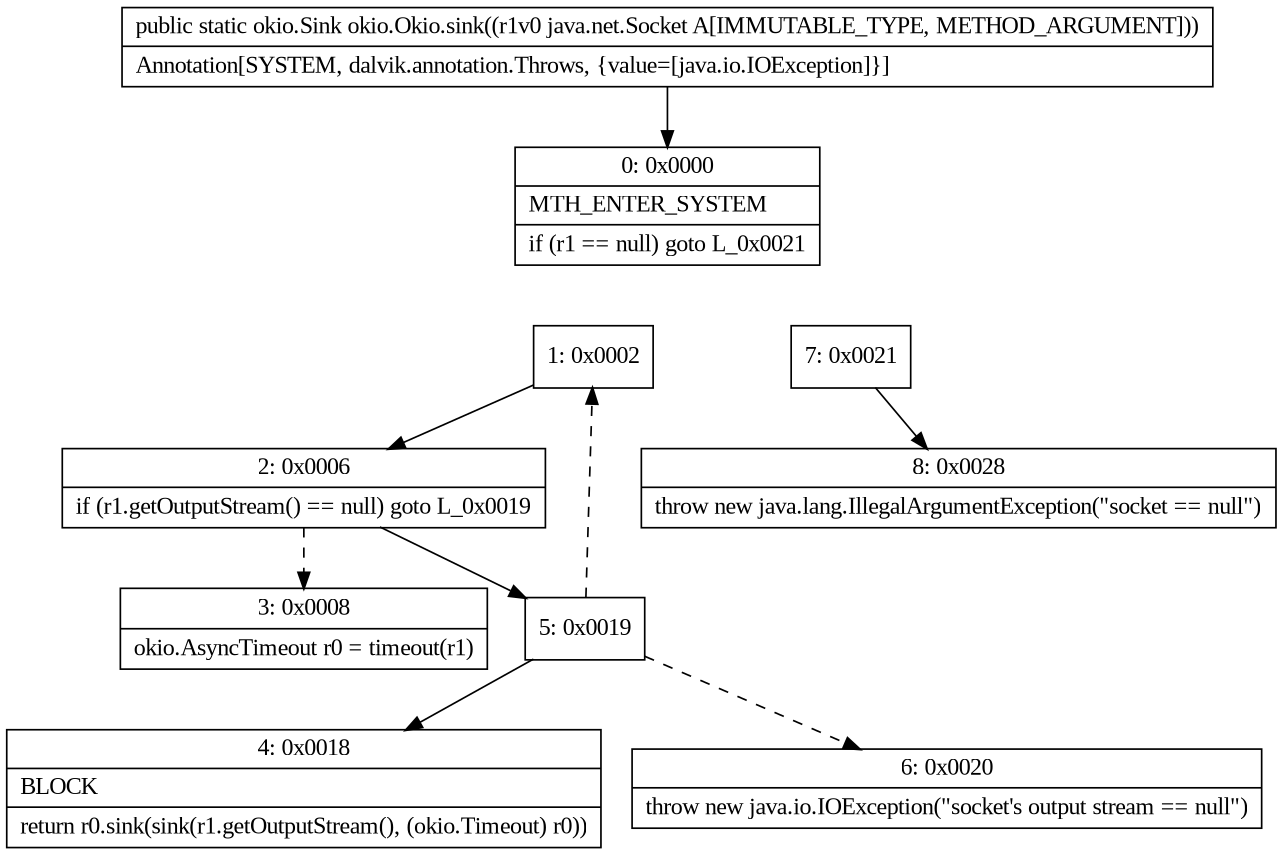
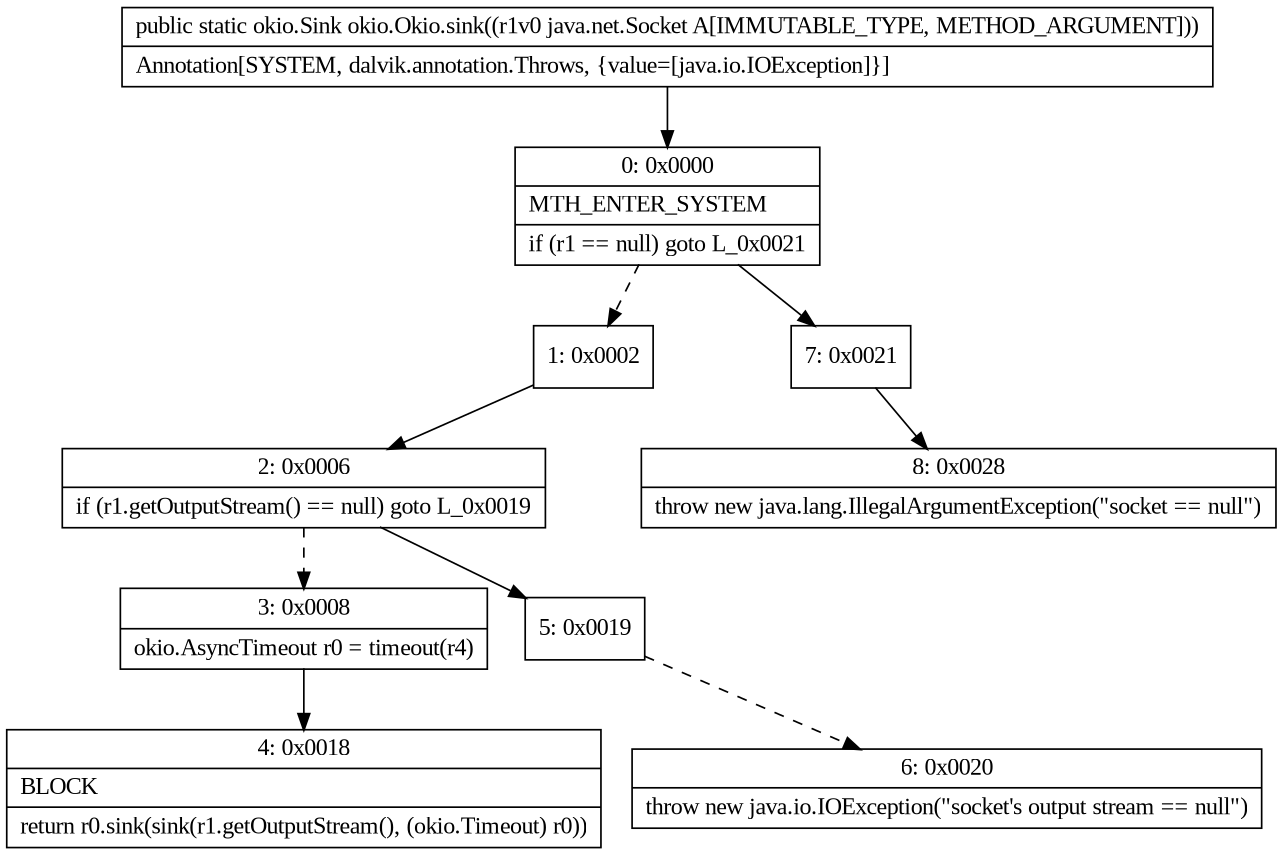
none -> (770, 290)
(589, 501) -> (627, 288)
(304, 648) -> (304, 648)
(477, 691) -> (304, 691)
